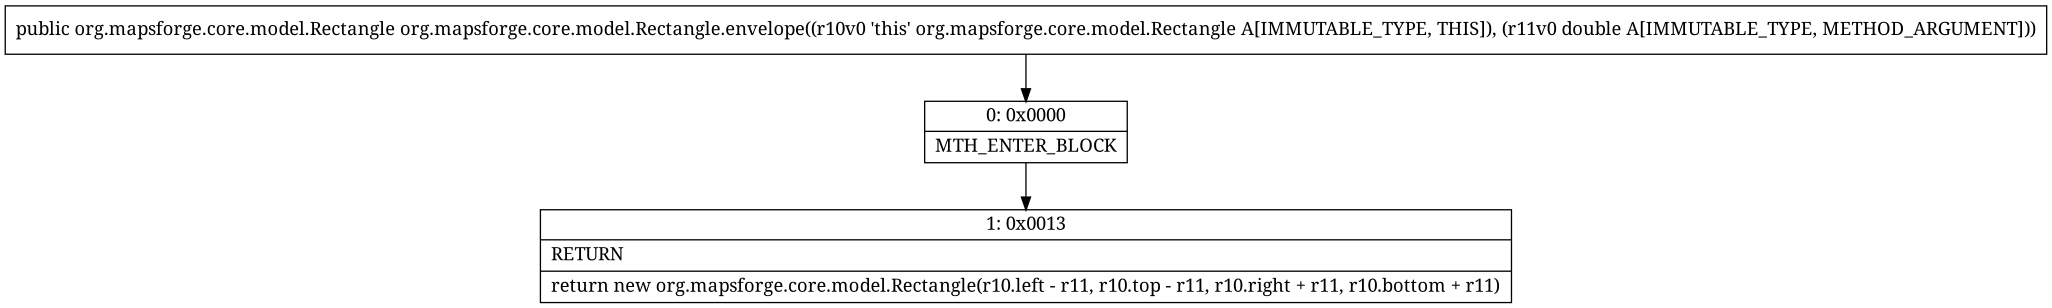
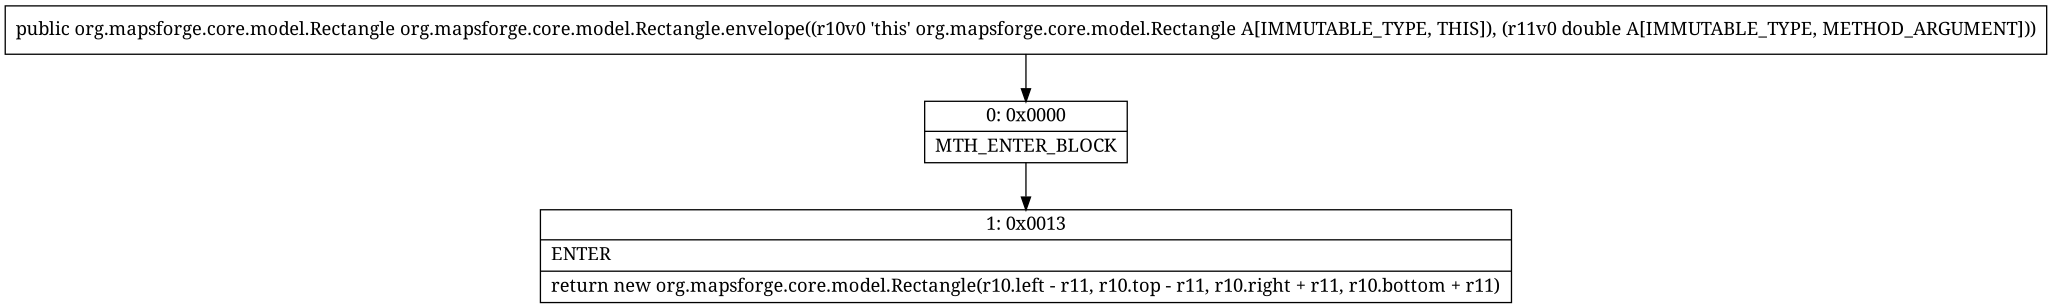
(587, 255) -> (581, 255)
